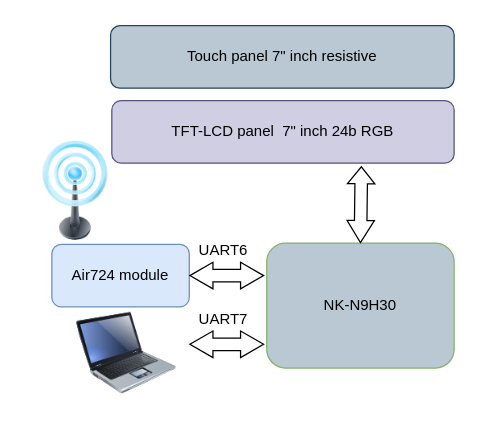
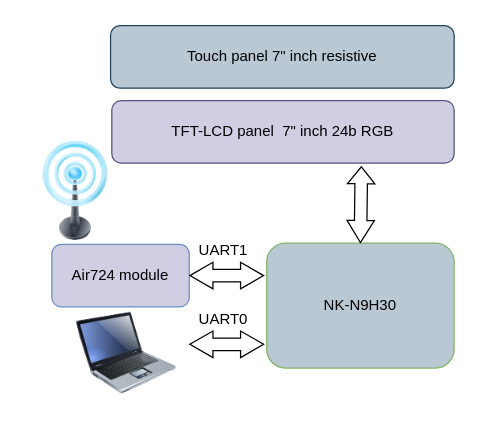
(224, 251) -> (224, 251)
(121, 276) -> (121, 276)
(224, 319) -> (224, 319)
